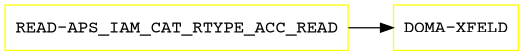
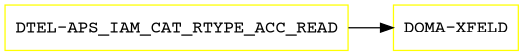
(177, 28) -> (177, 28)
